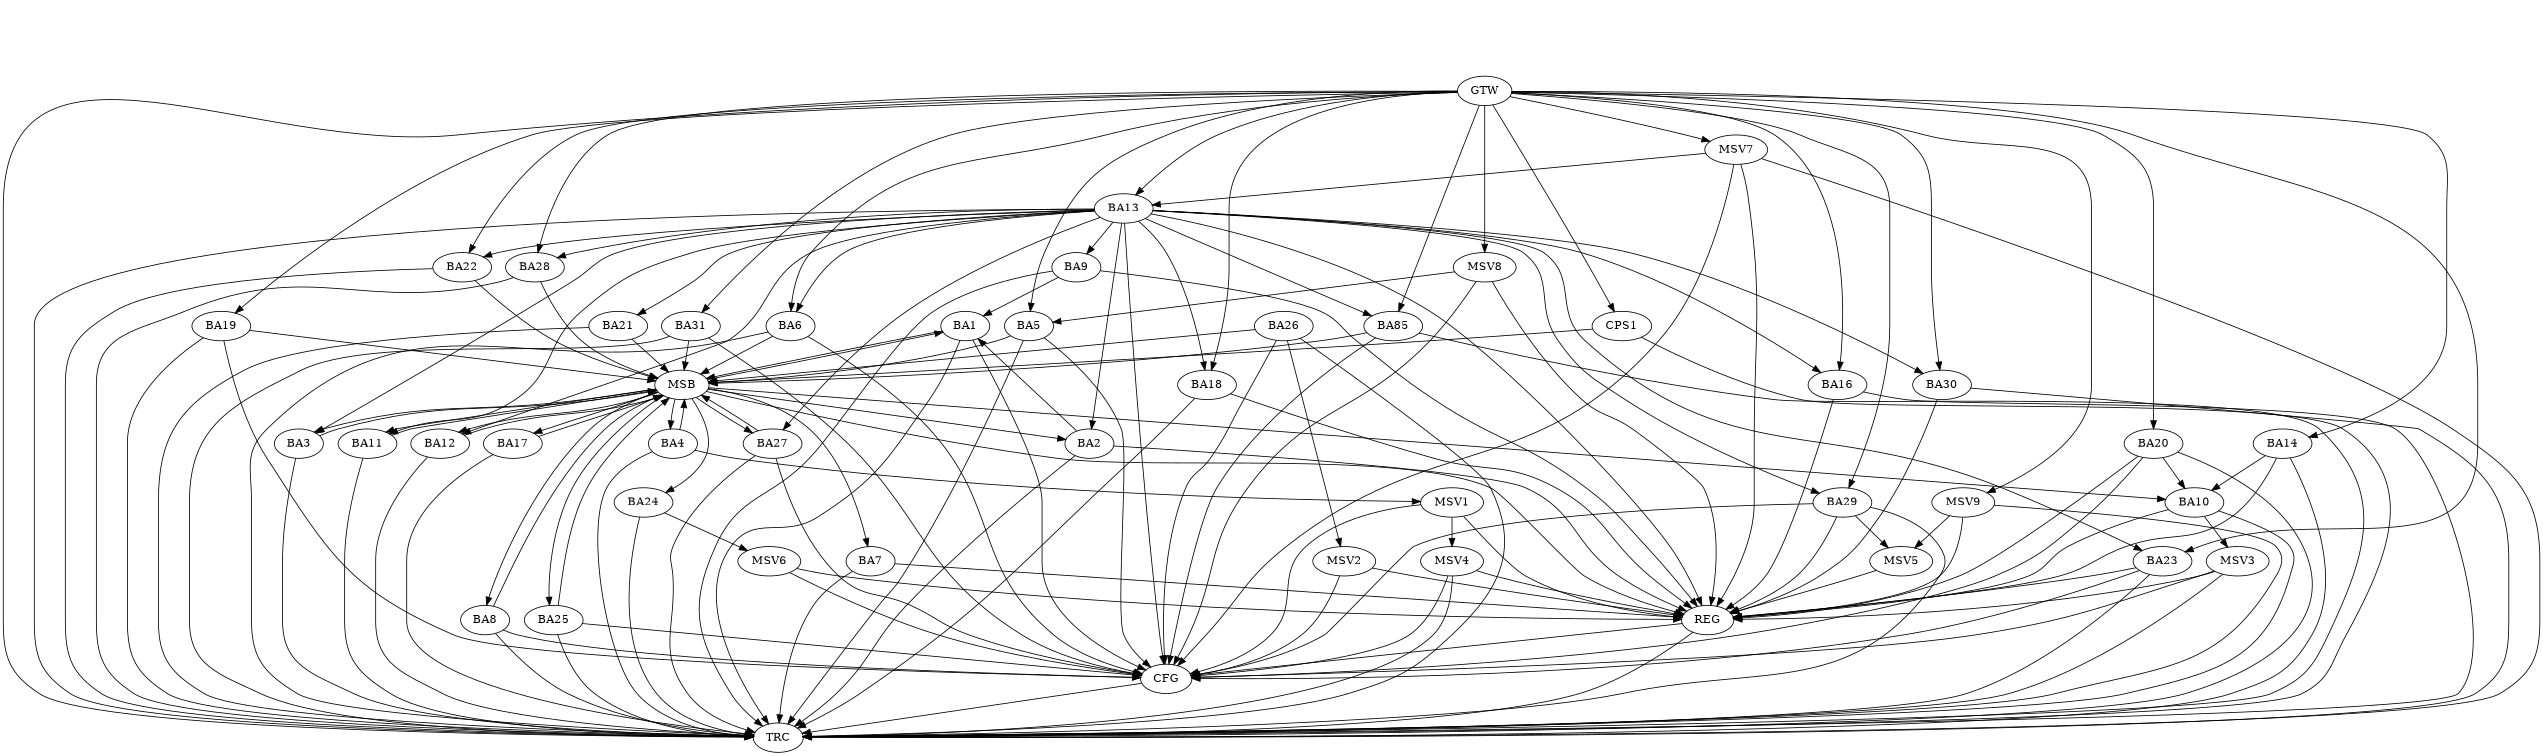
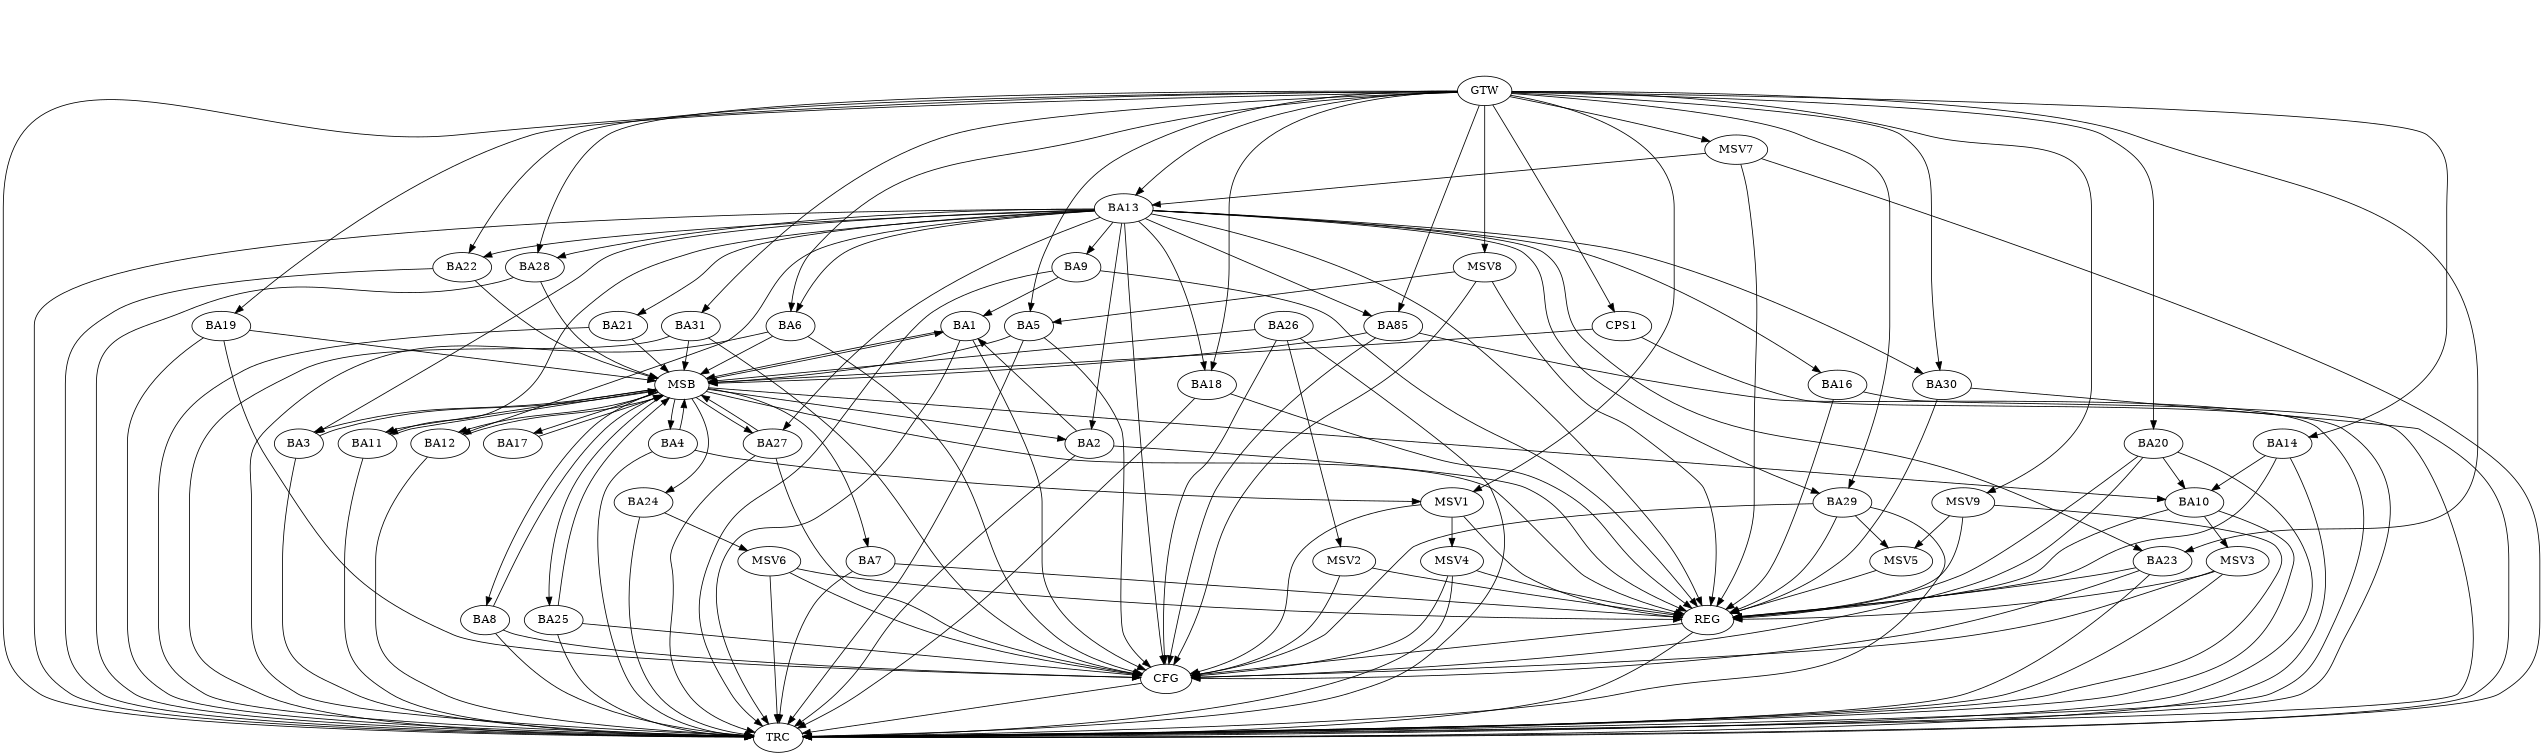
(1765, 130) -> (1674, 271)
(1480, 453) -> none
(466, 675) -> (774, 649)
